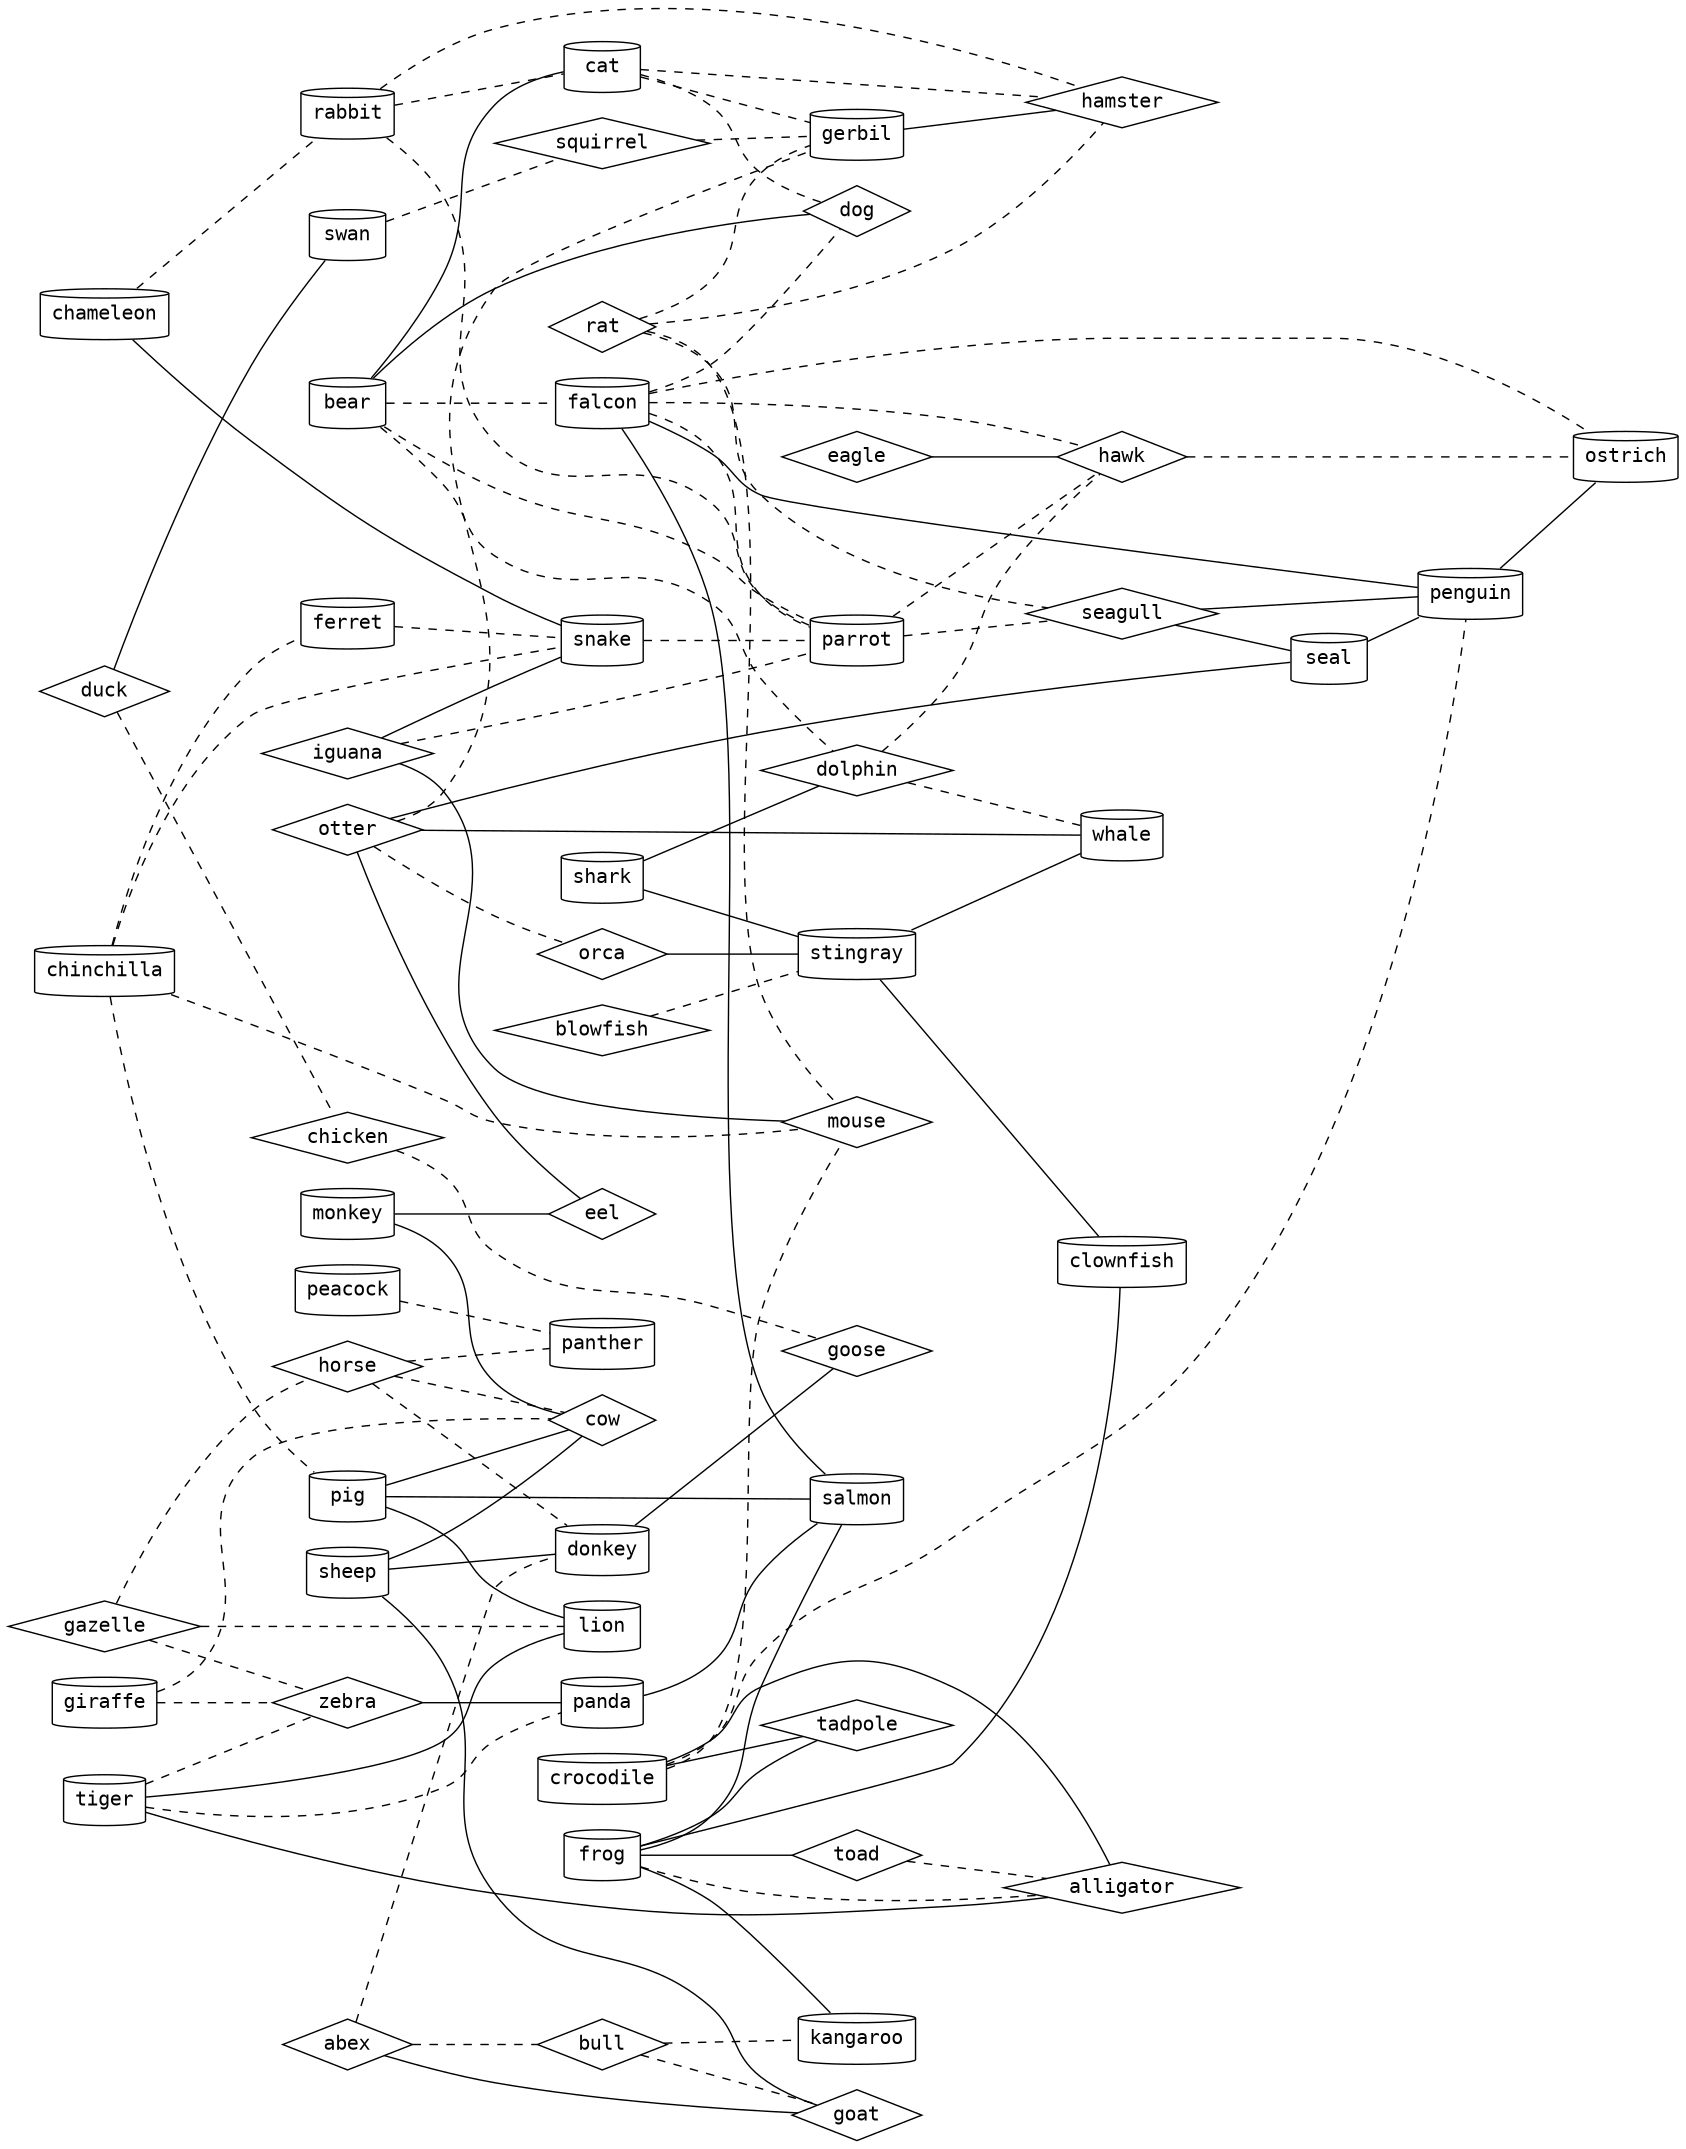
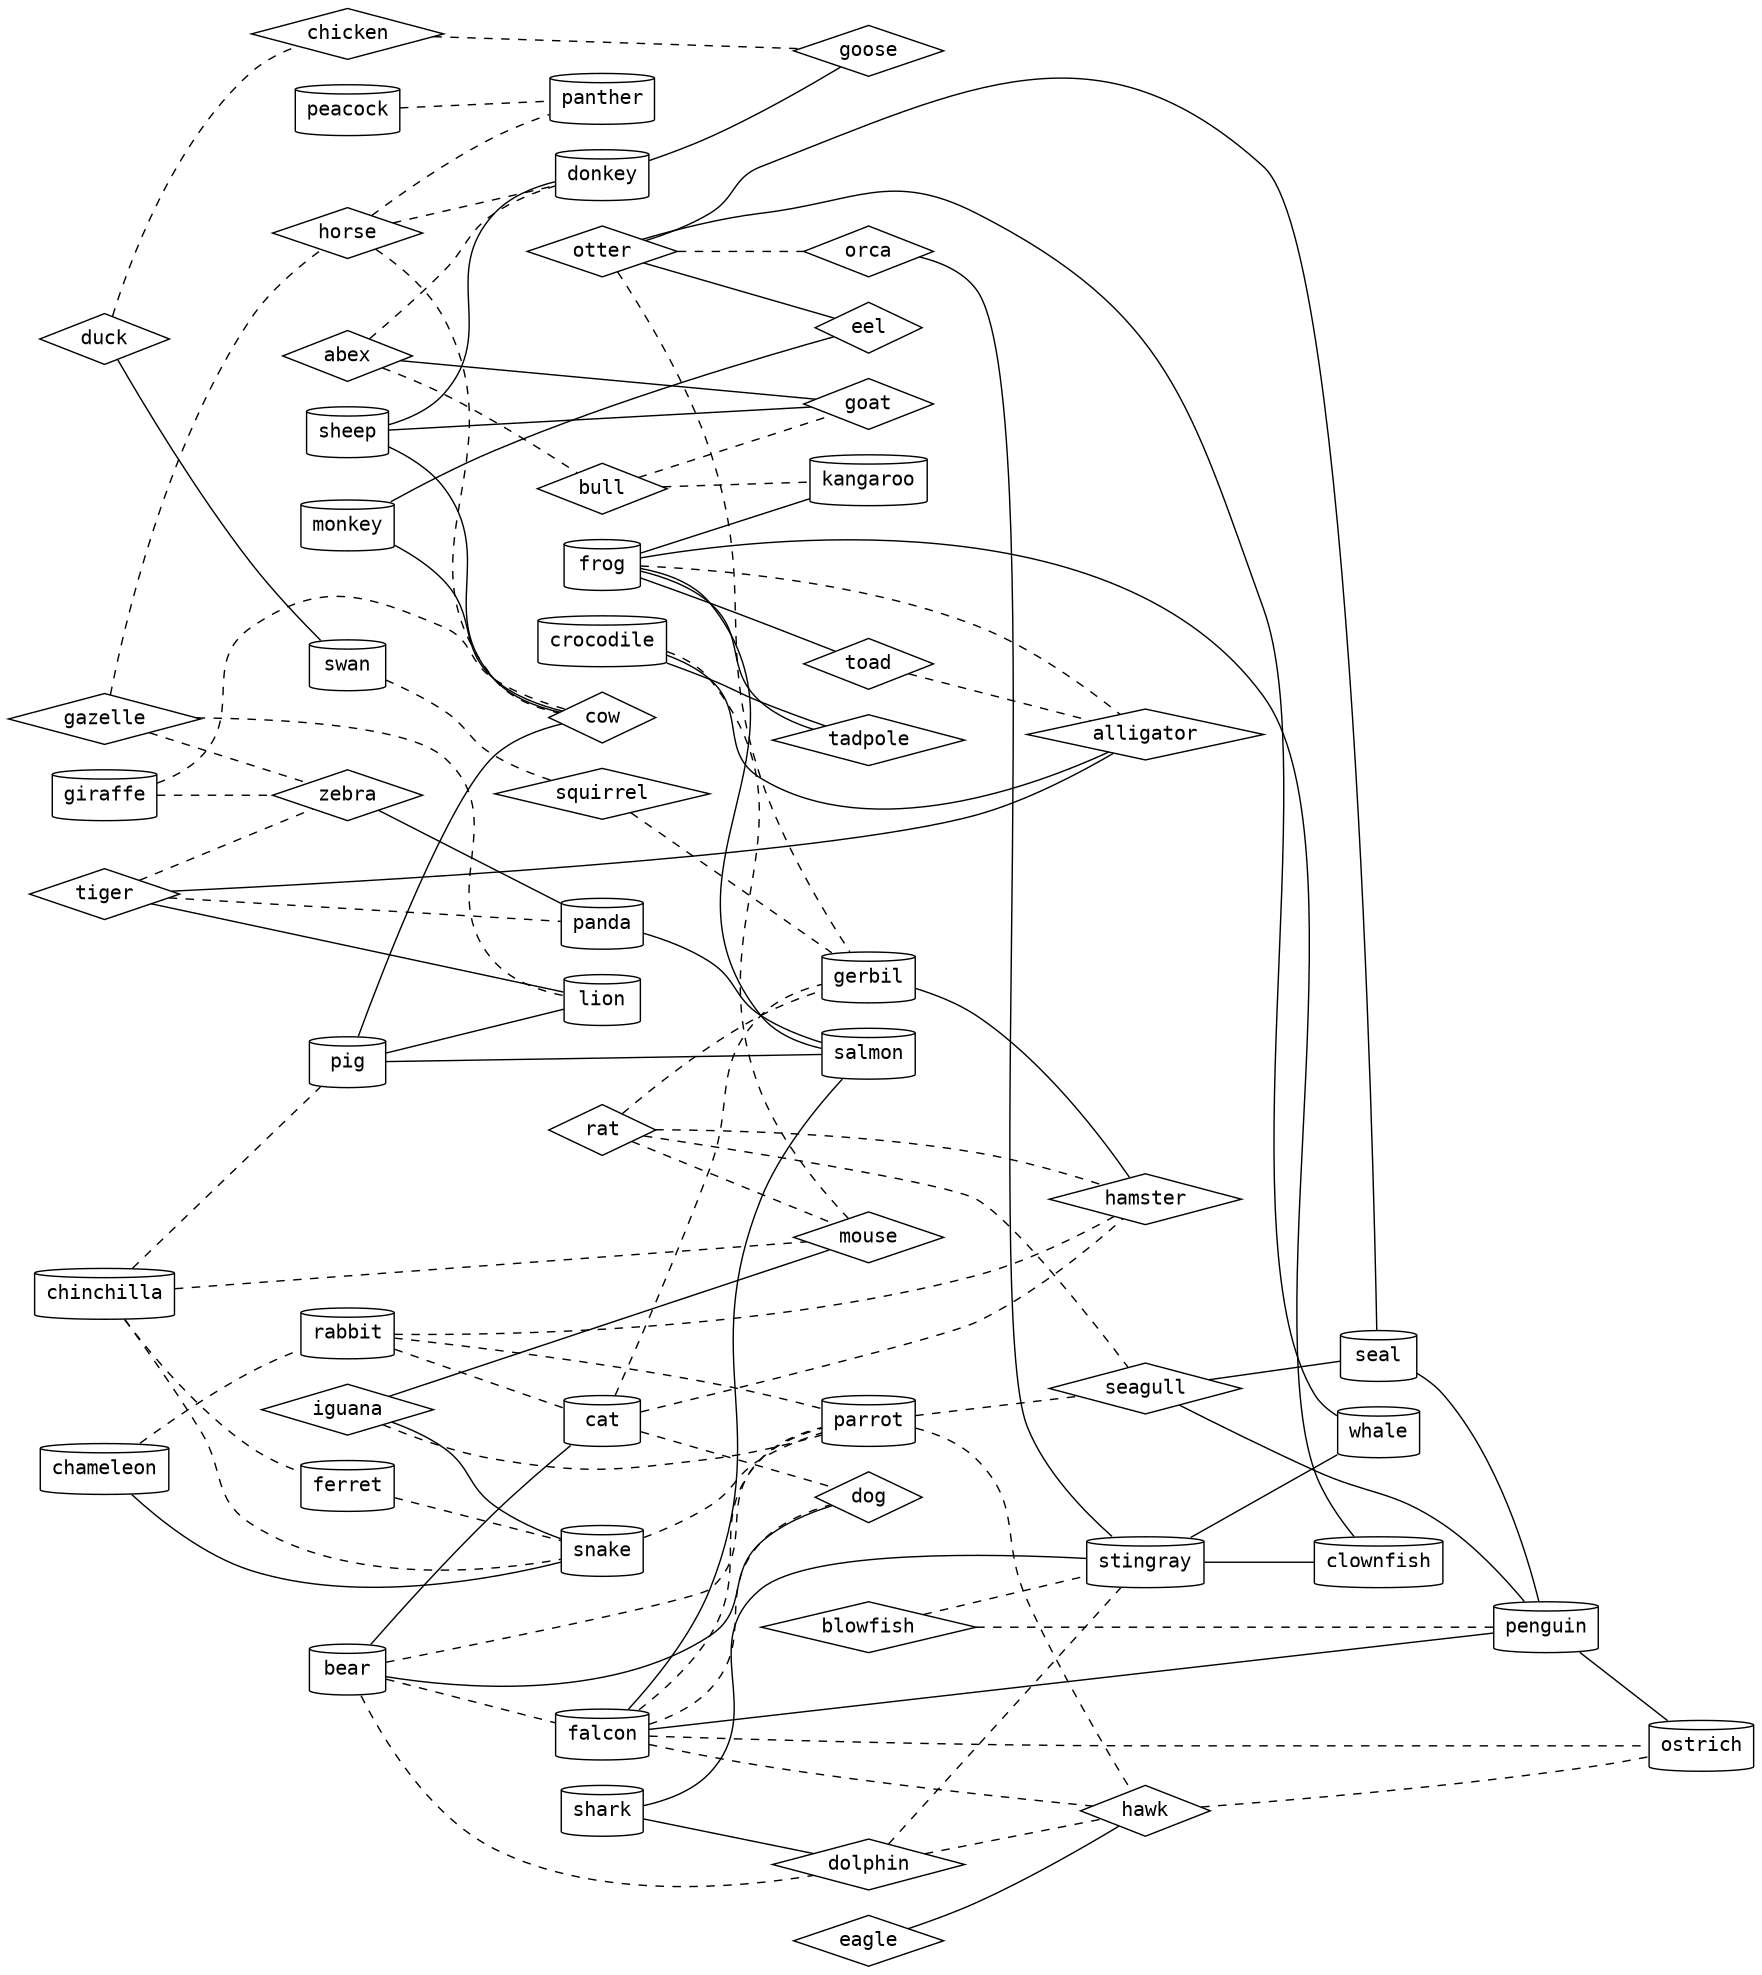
(994, 804) -> (1005, 1716)
(1231, 1313) -> (1235, 1627)
(105, 1800) -> (105, 894)
